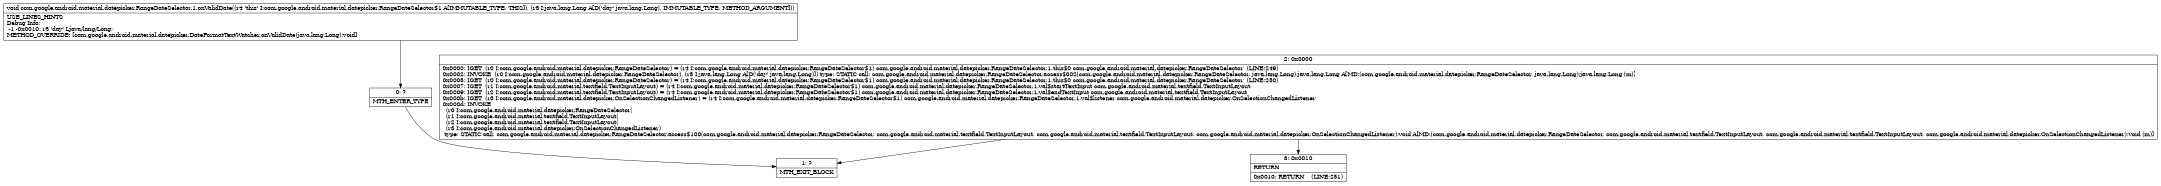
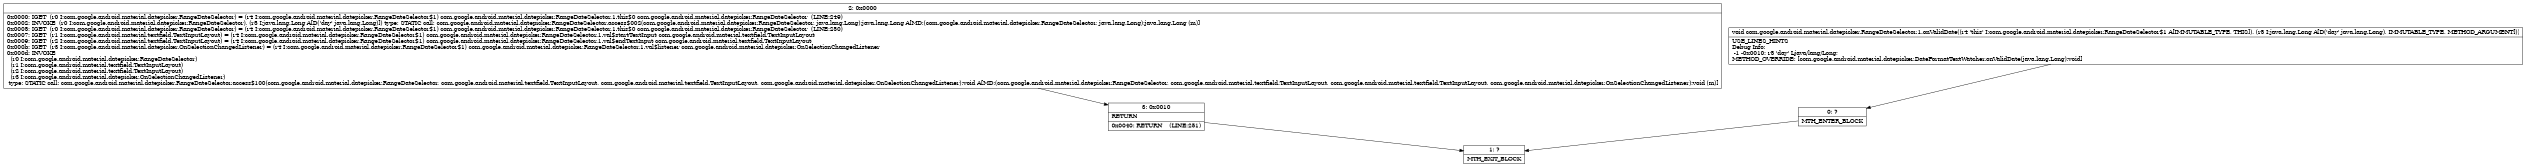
(401, 102) -> (1832, 121)
(923, 151) -> (1332, 136)
(1298, 177) -> (1156, 126)
